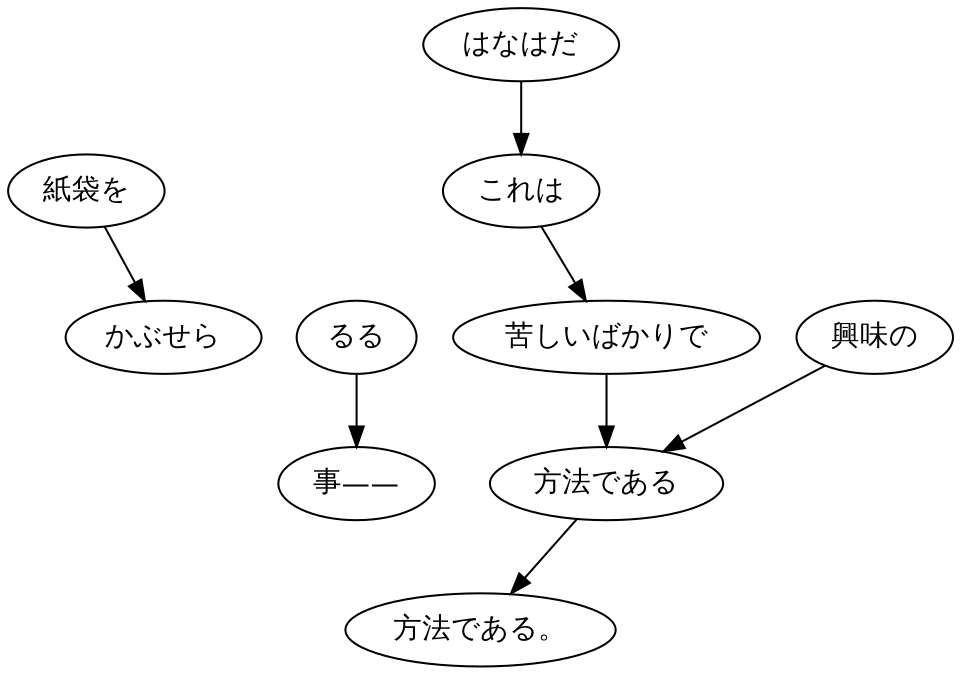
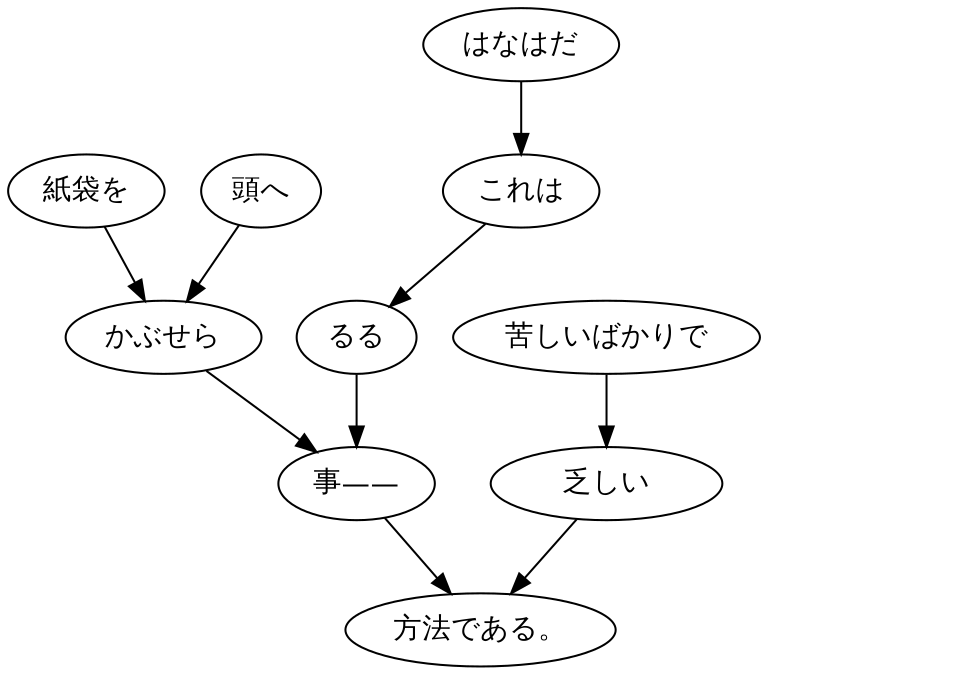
none -> (261, 191)
(558, 255) -> (446, 258)
(875, 337) -> none
none -> (253, 405)
(607, 484) -> (607, 484)
none -> (411, 548)
